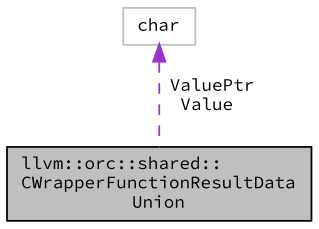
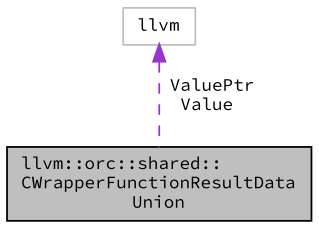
(159, 26) -> (159, 26)
